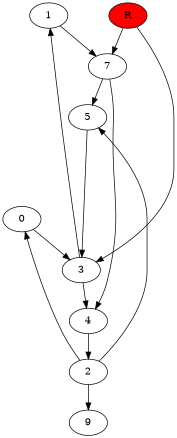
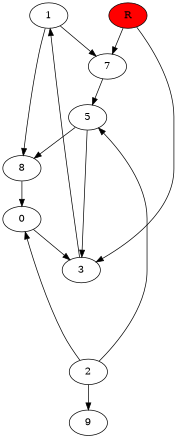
none -> (22, 168)
(88, 321) -> none
